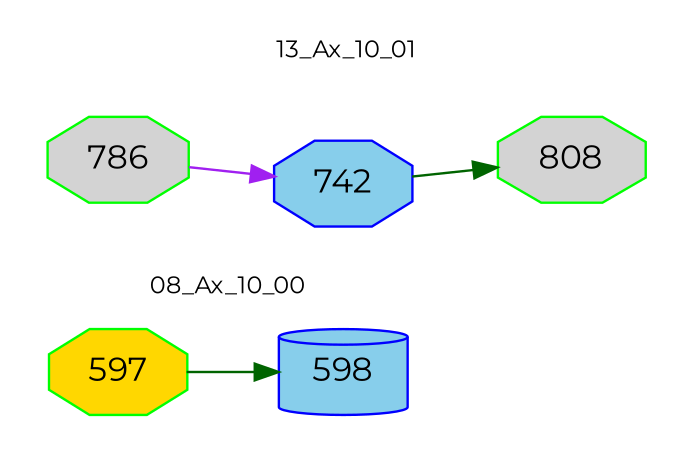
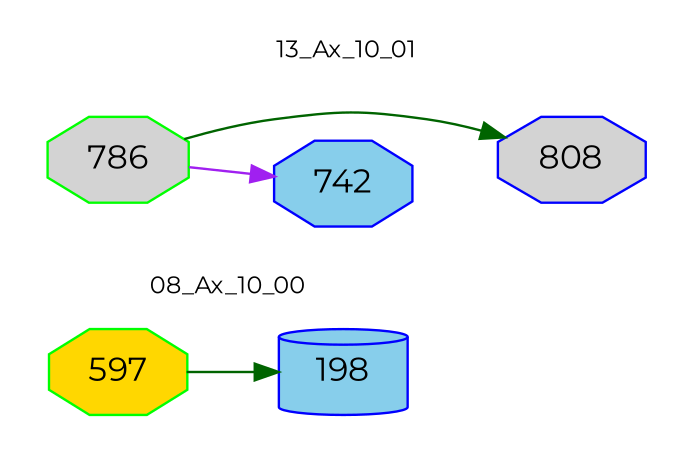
(572, 160) -> (572, 160)
(443, 173) -> (333, 113)
(343, 372) -> (343, 372)
